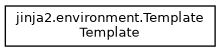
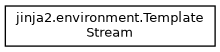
(110, 26) -> (110, 26)
